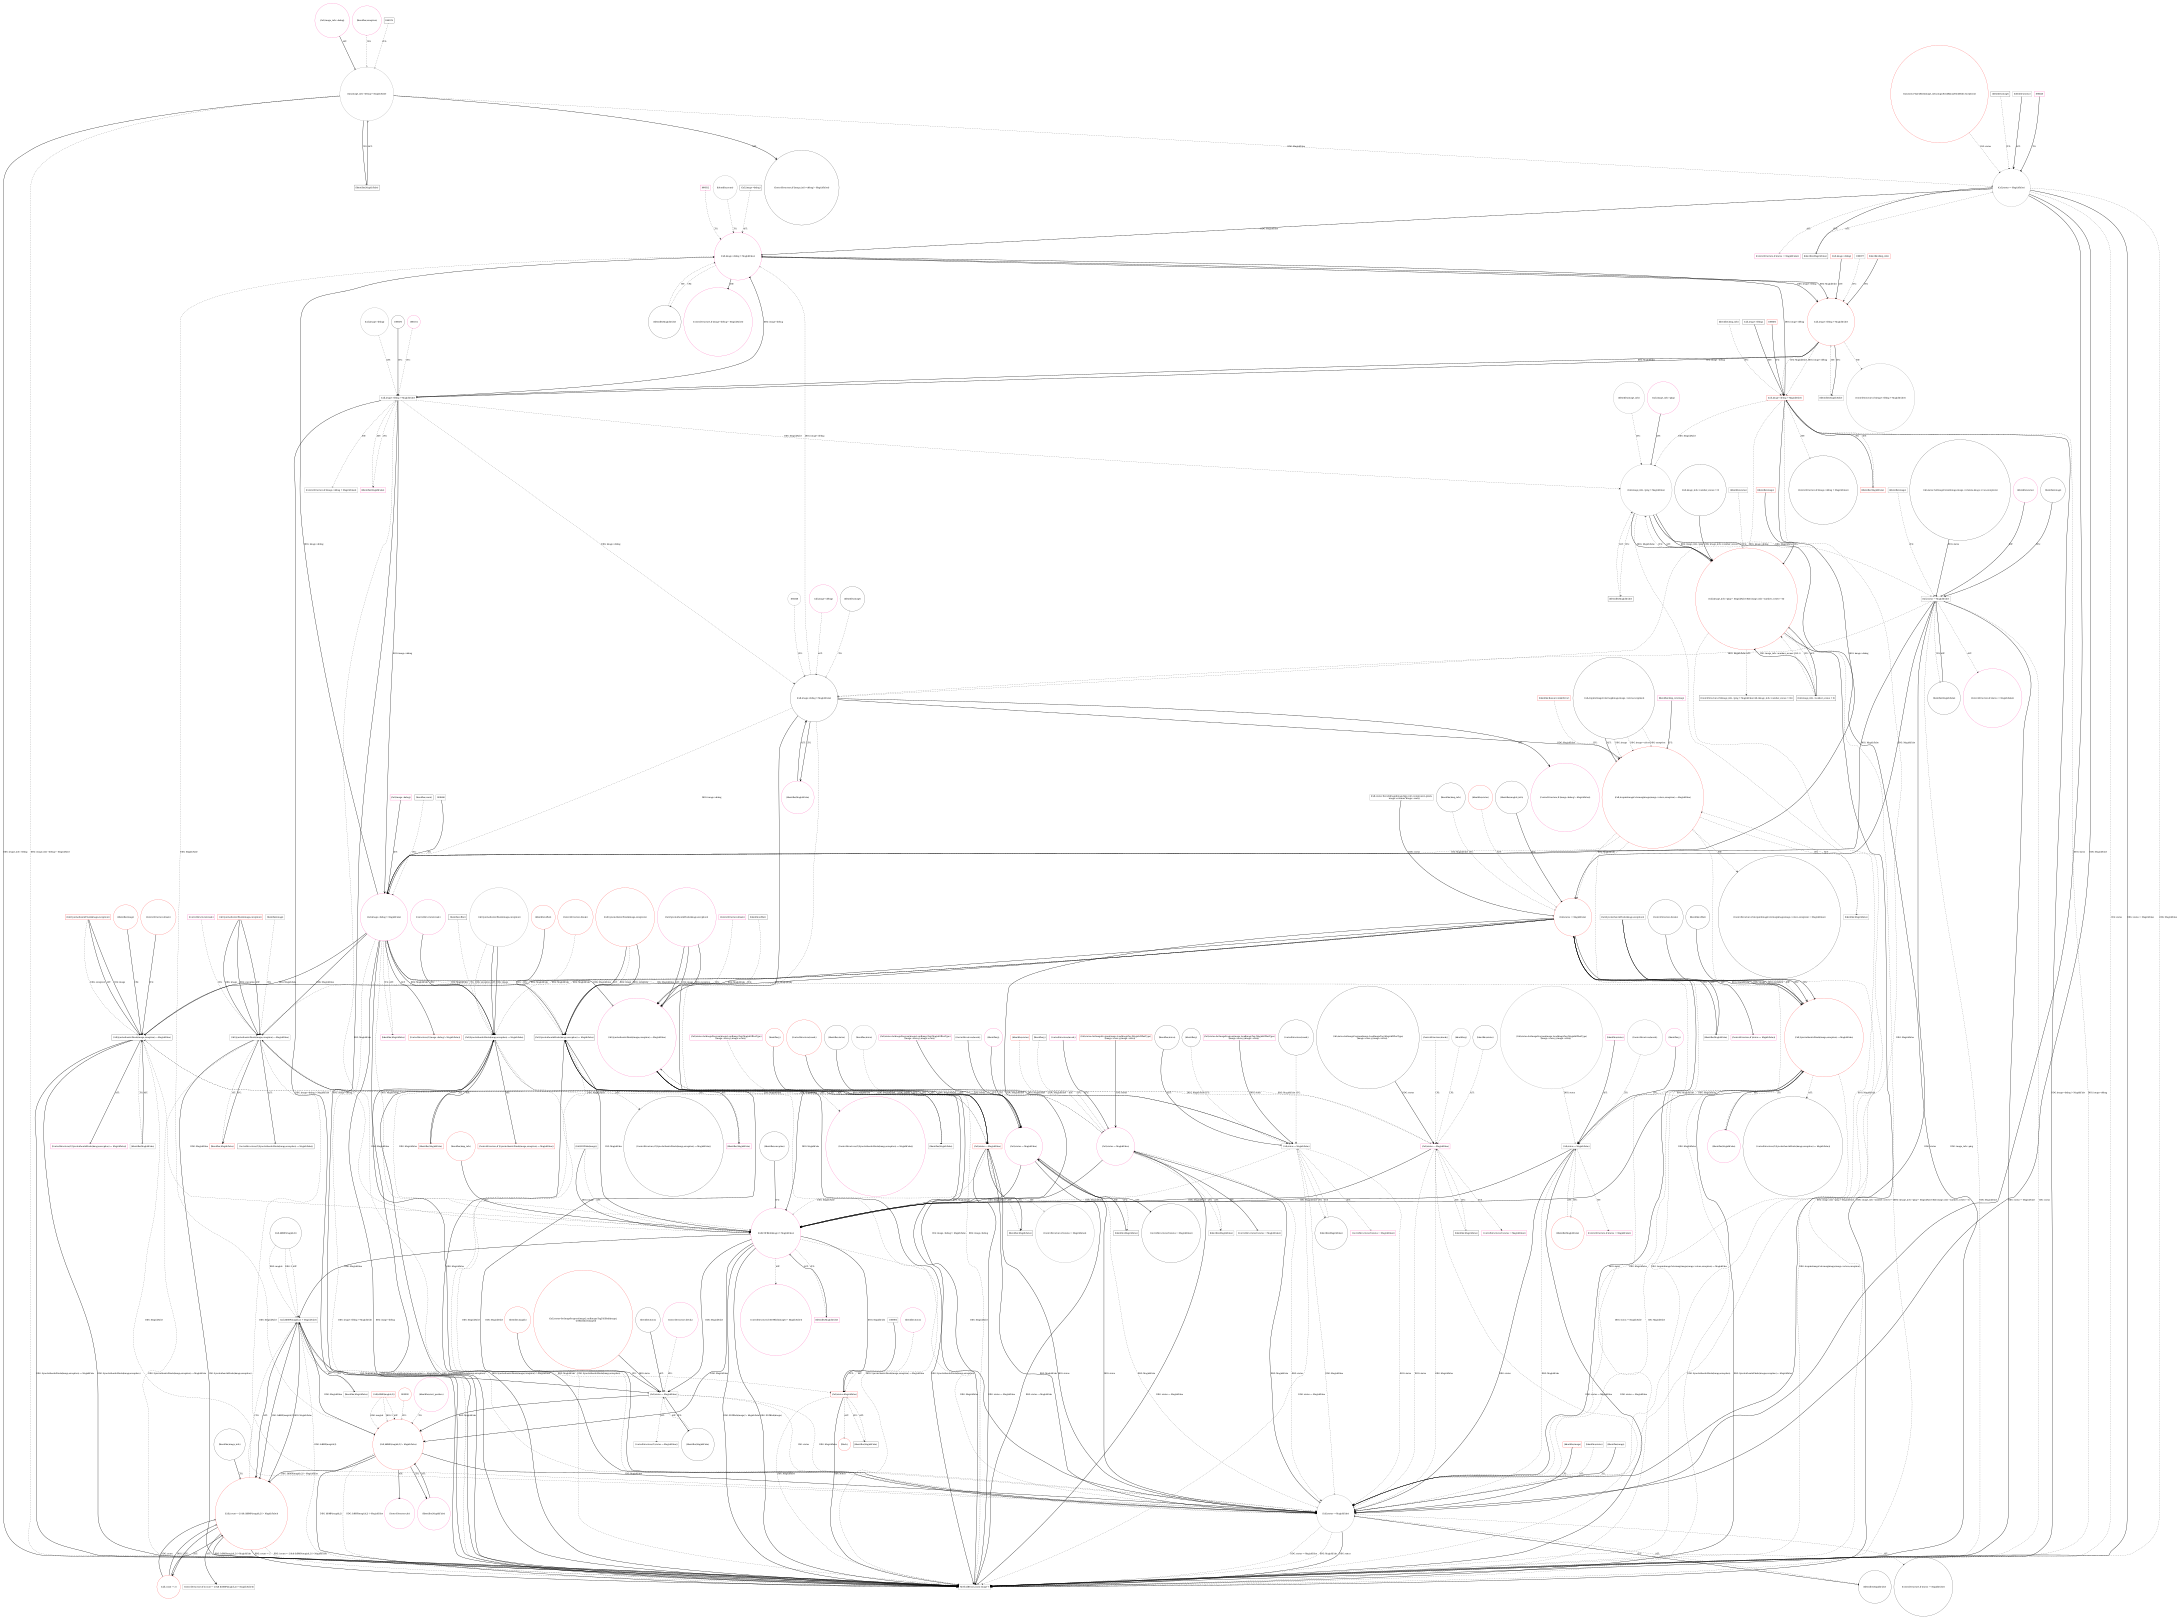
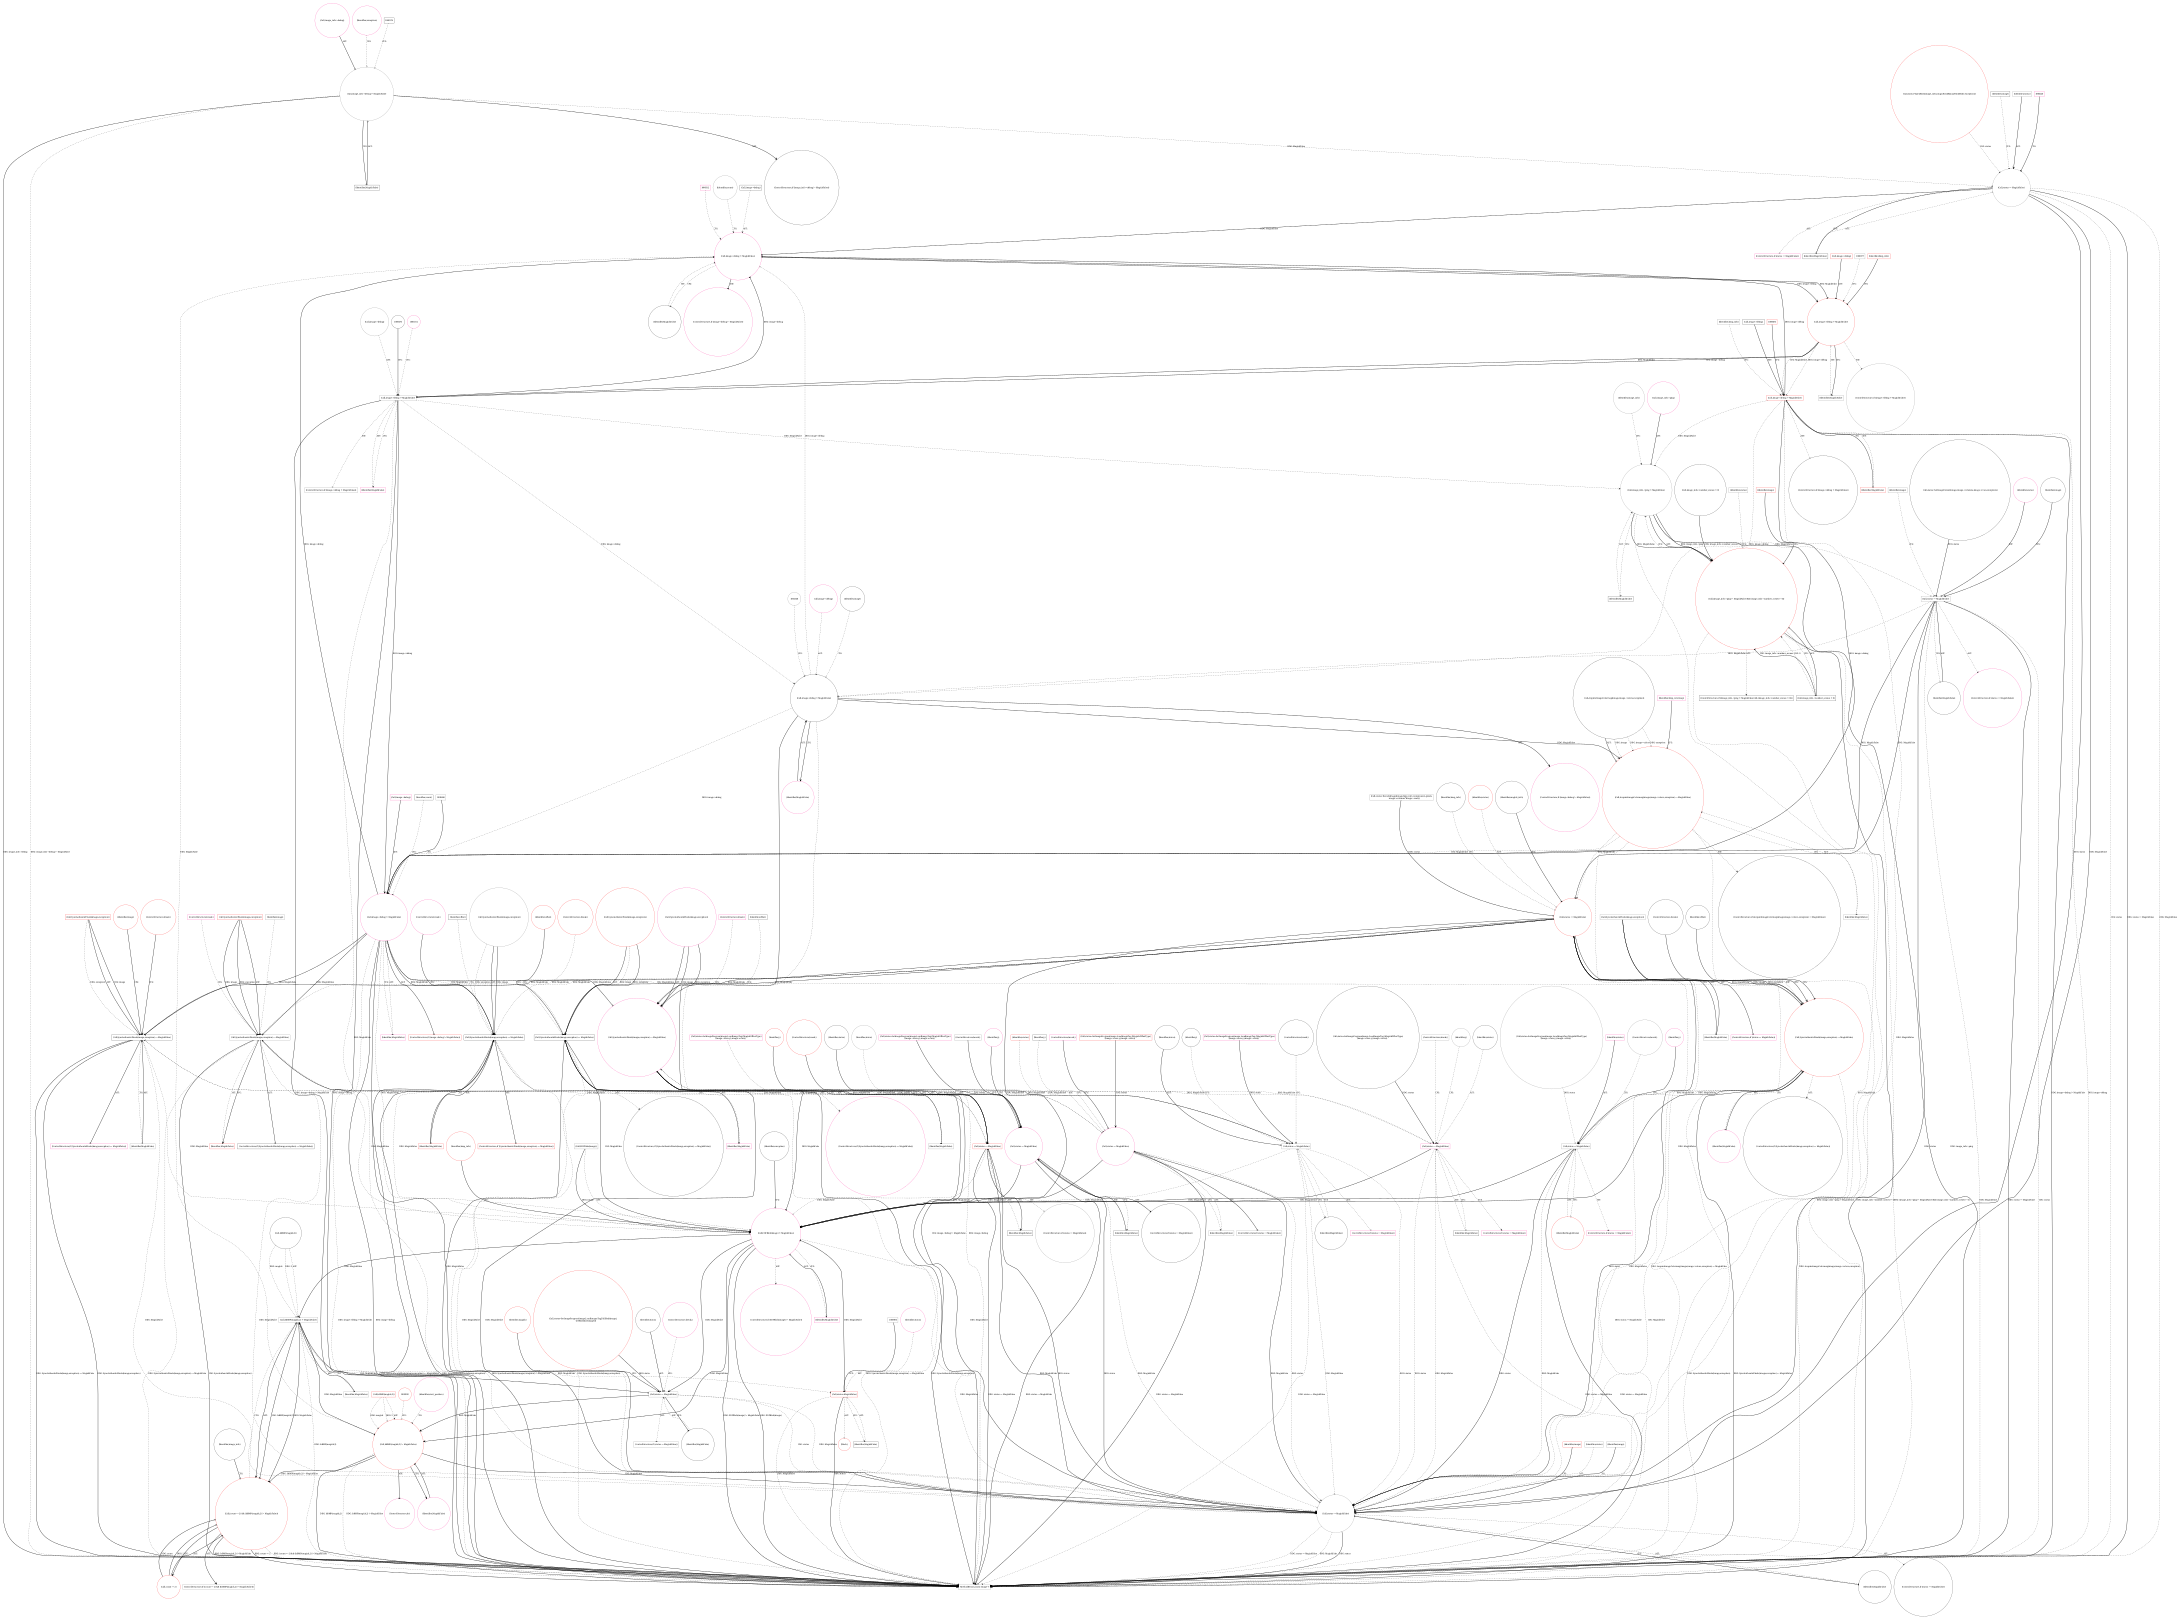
(1554, 698) -> none
(867, 1302) -> (843, 1306)
